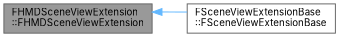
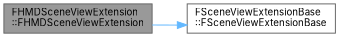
(175, 12) -> (165, 25)
